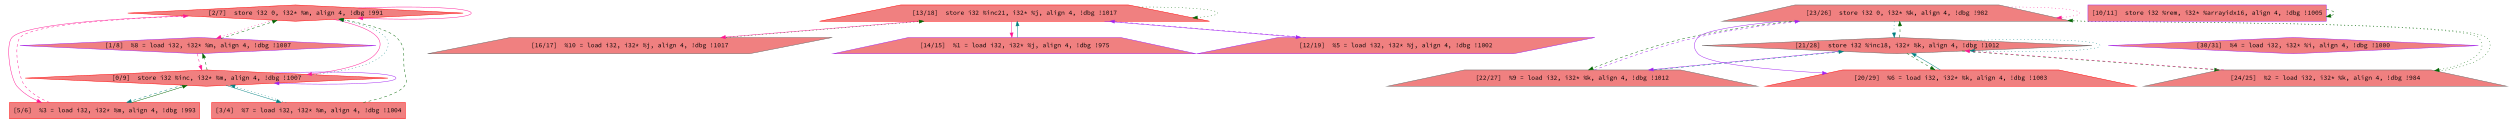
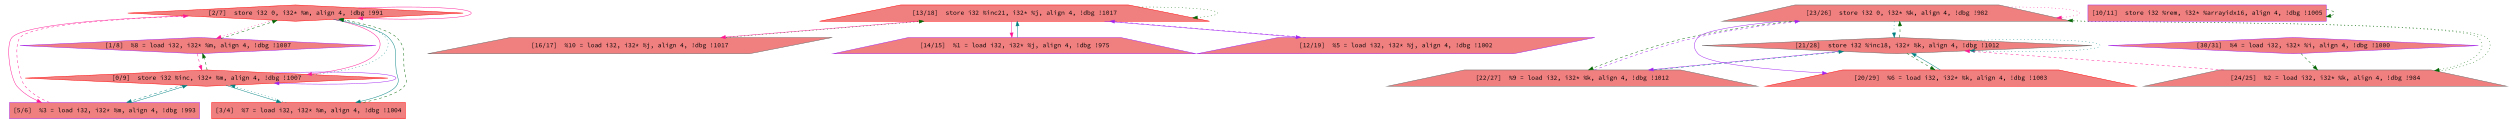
none -> (396, 52)
(2088, 60) -> (2308, 60)
(157, 95) -> (157, 95)
(105, 111) -> (105, 111)
